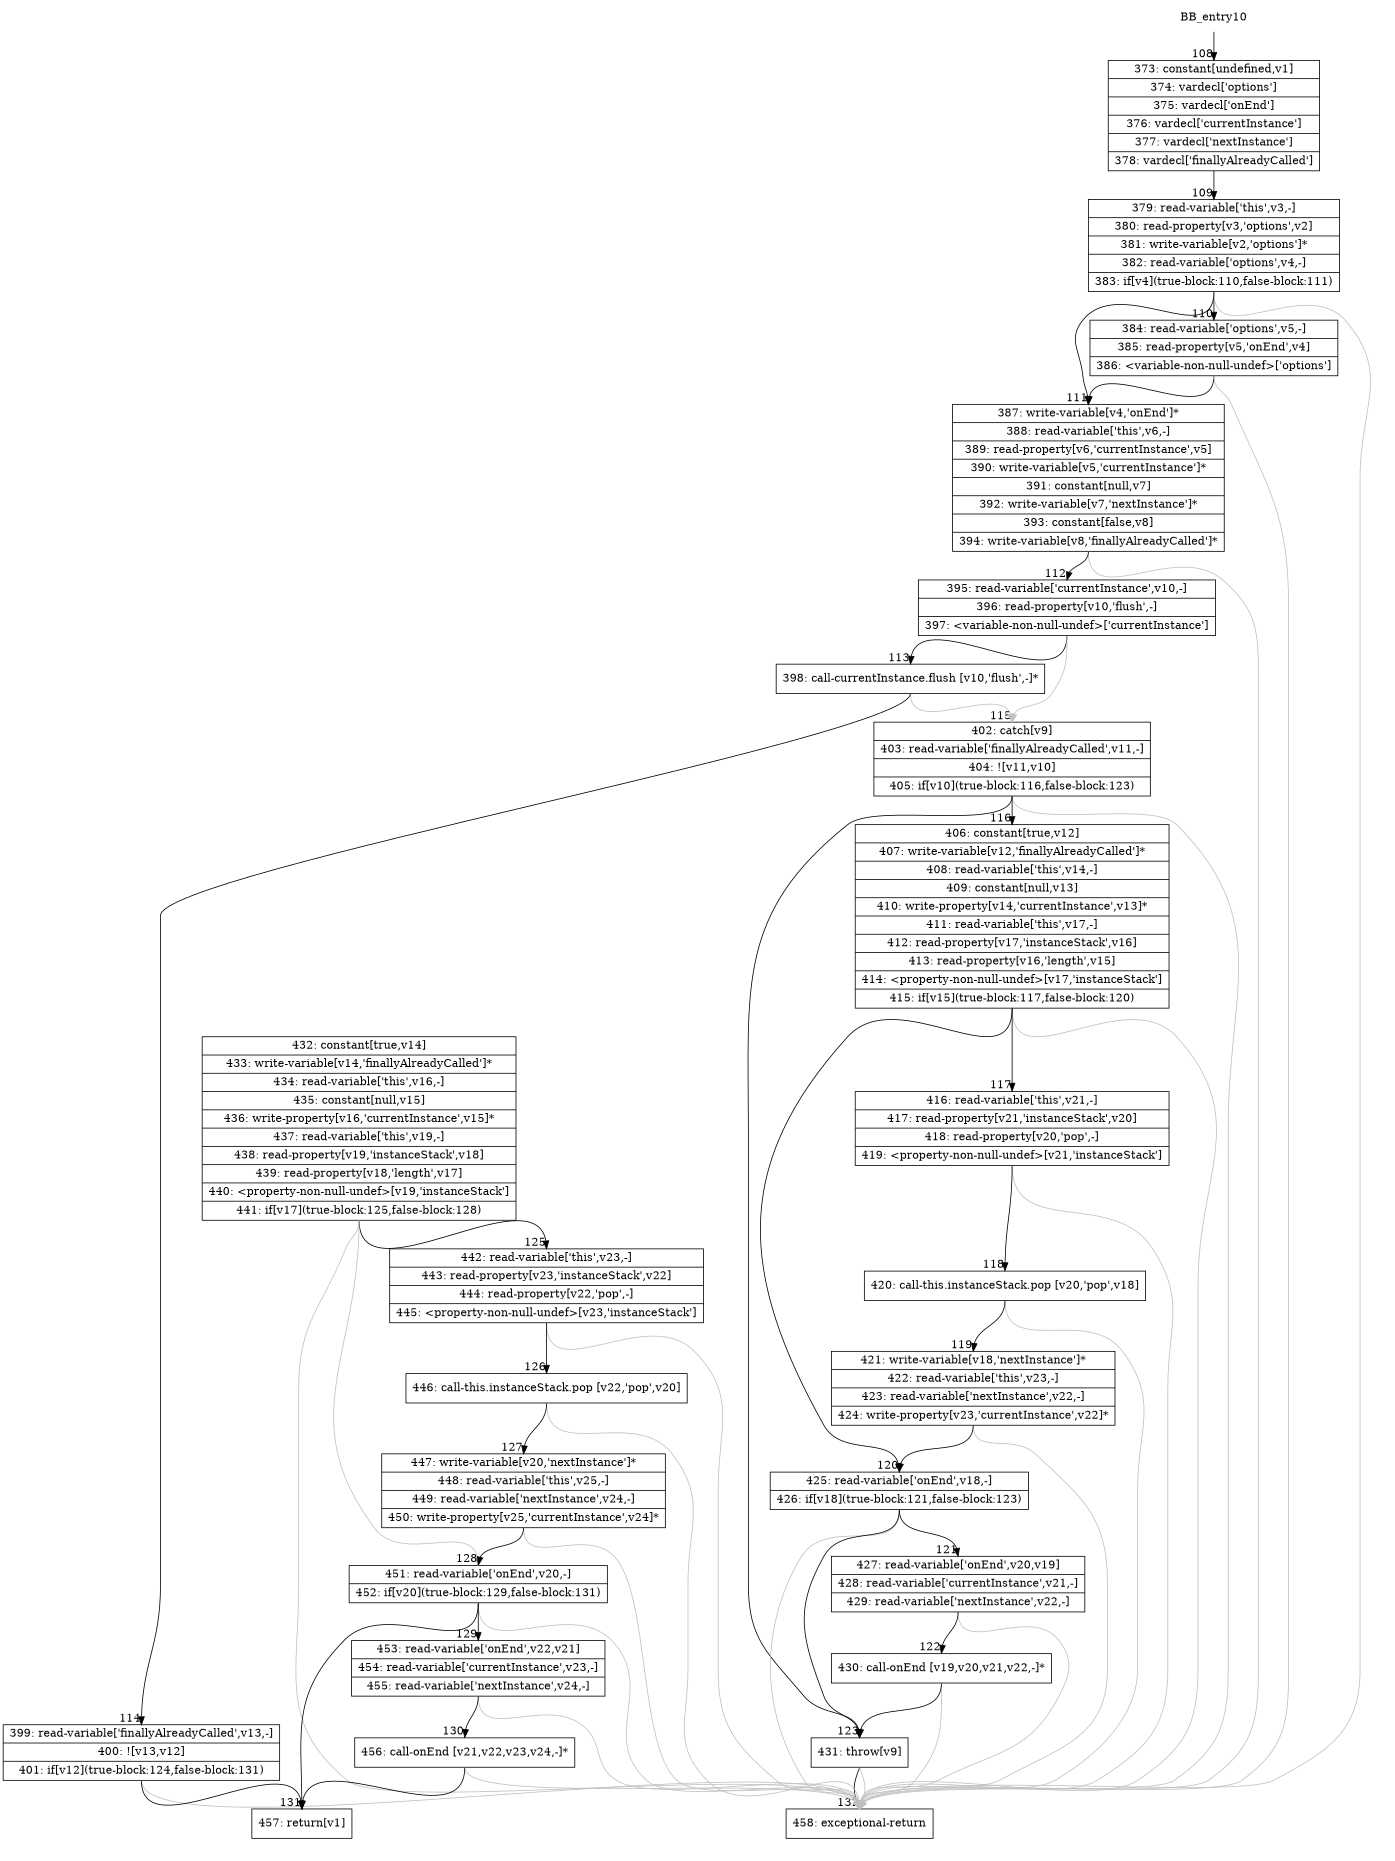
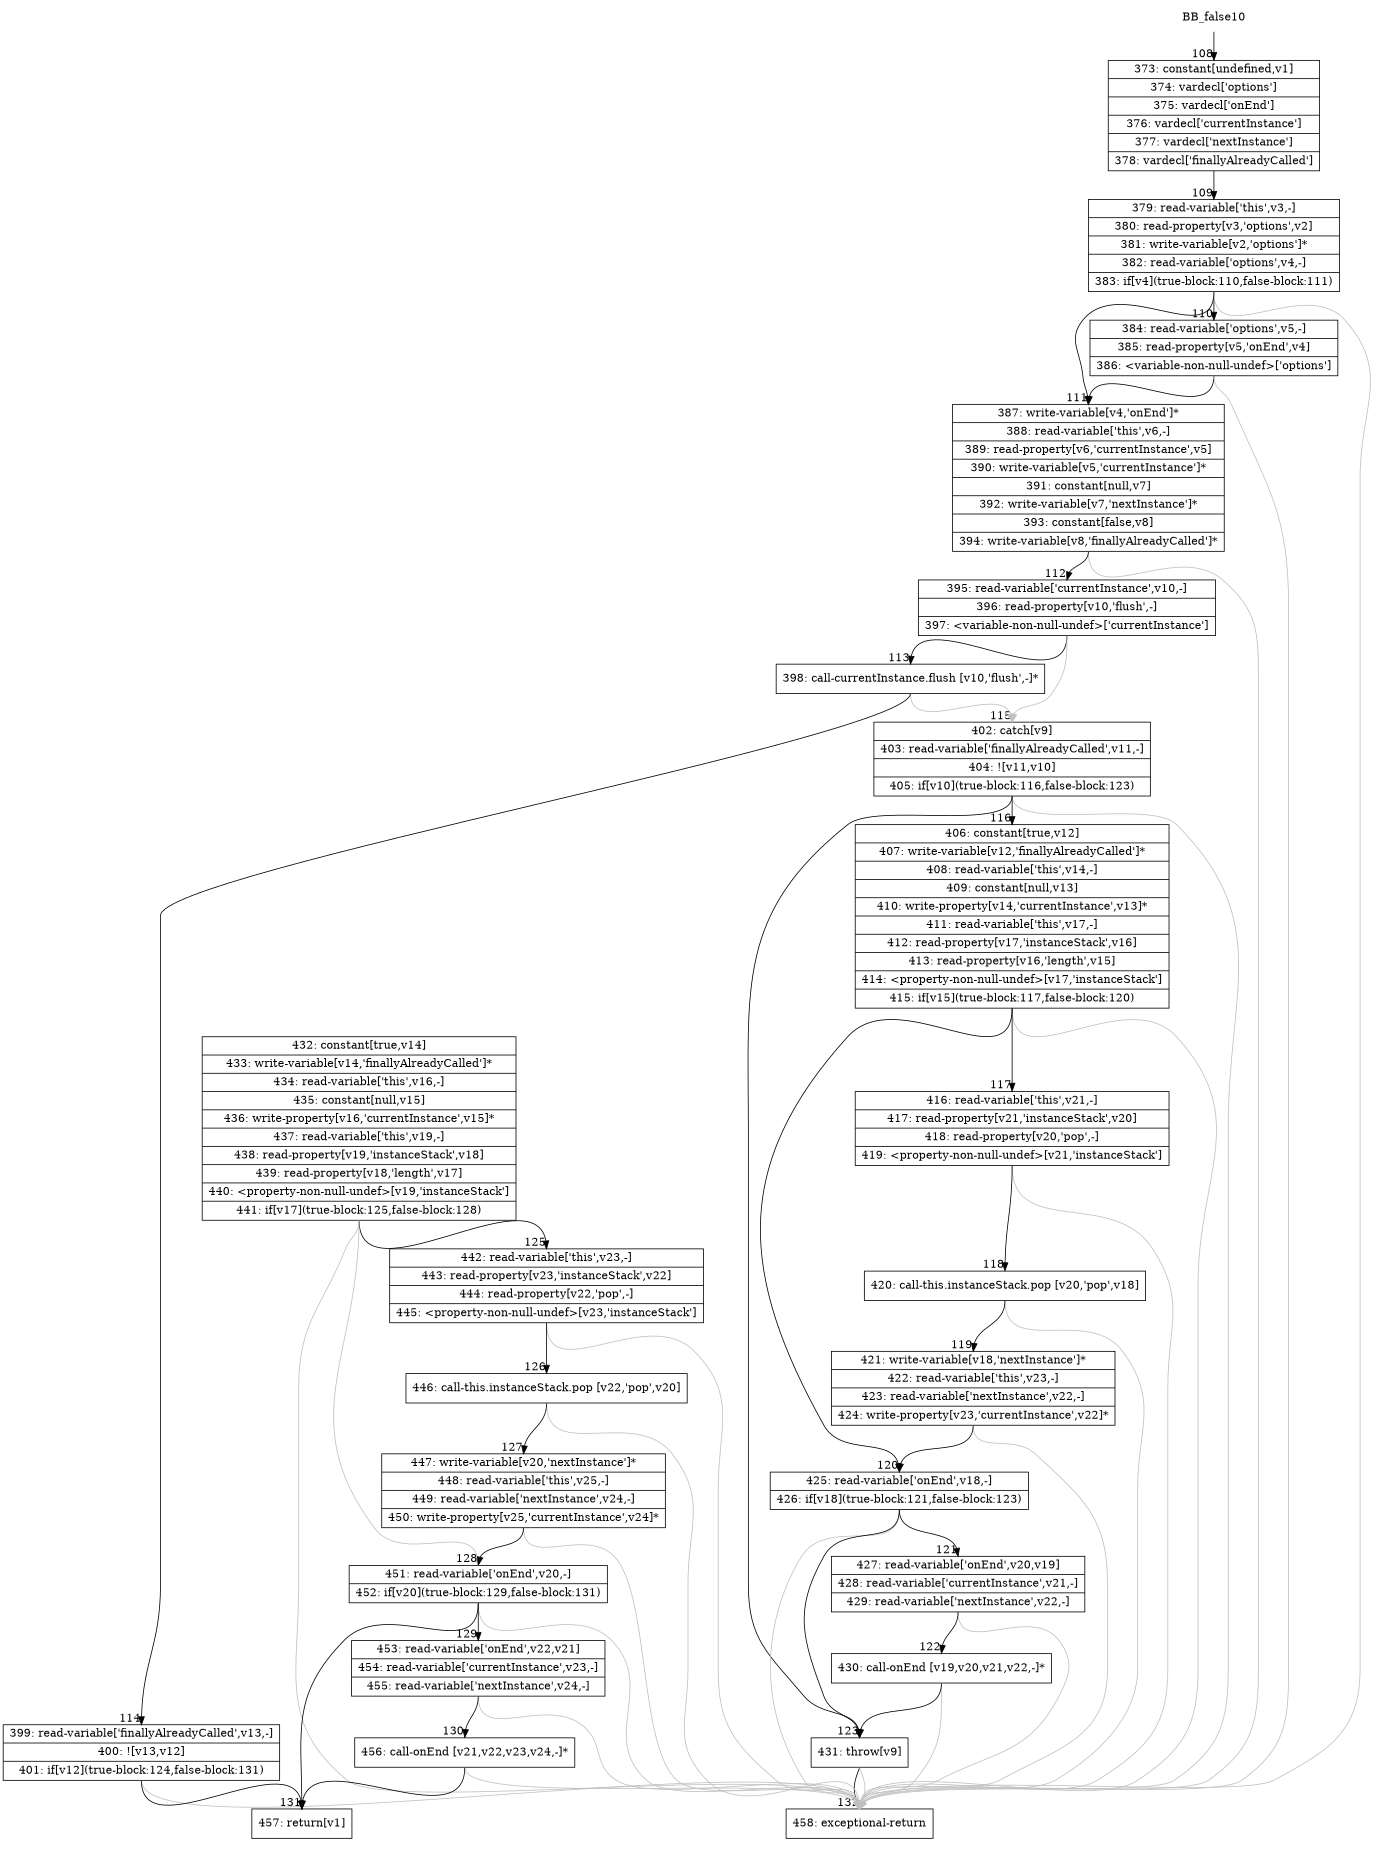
(1214, 17) -> (1214, 17)
